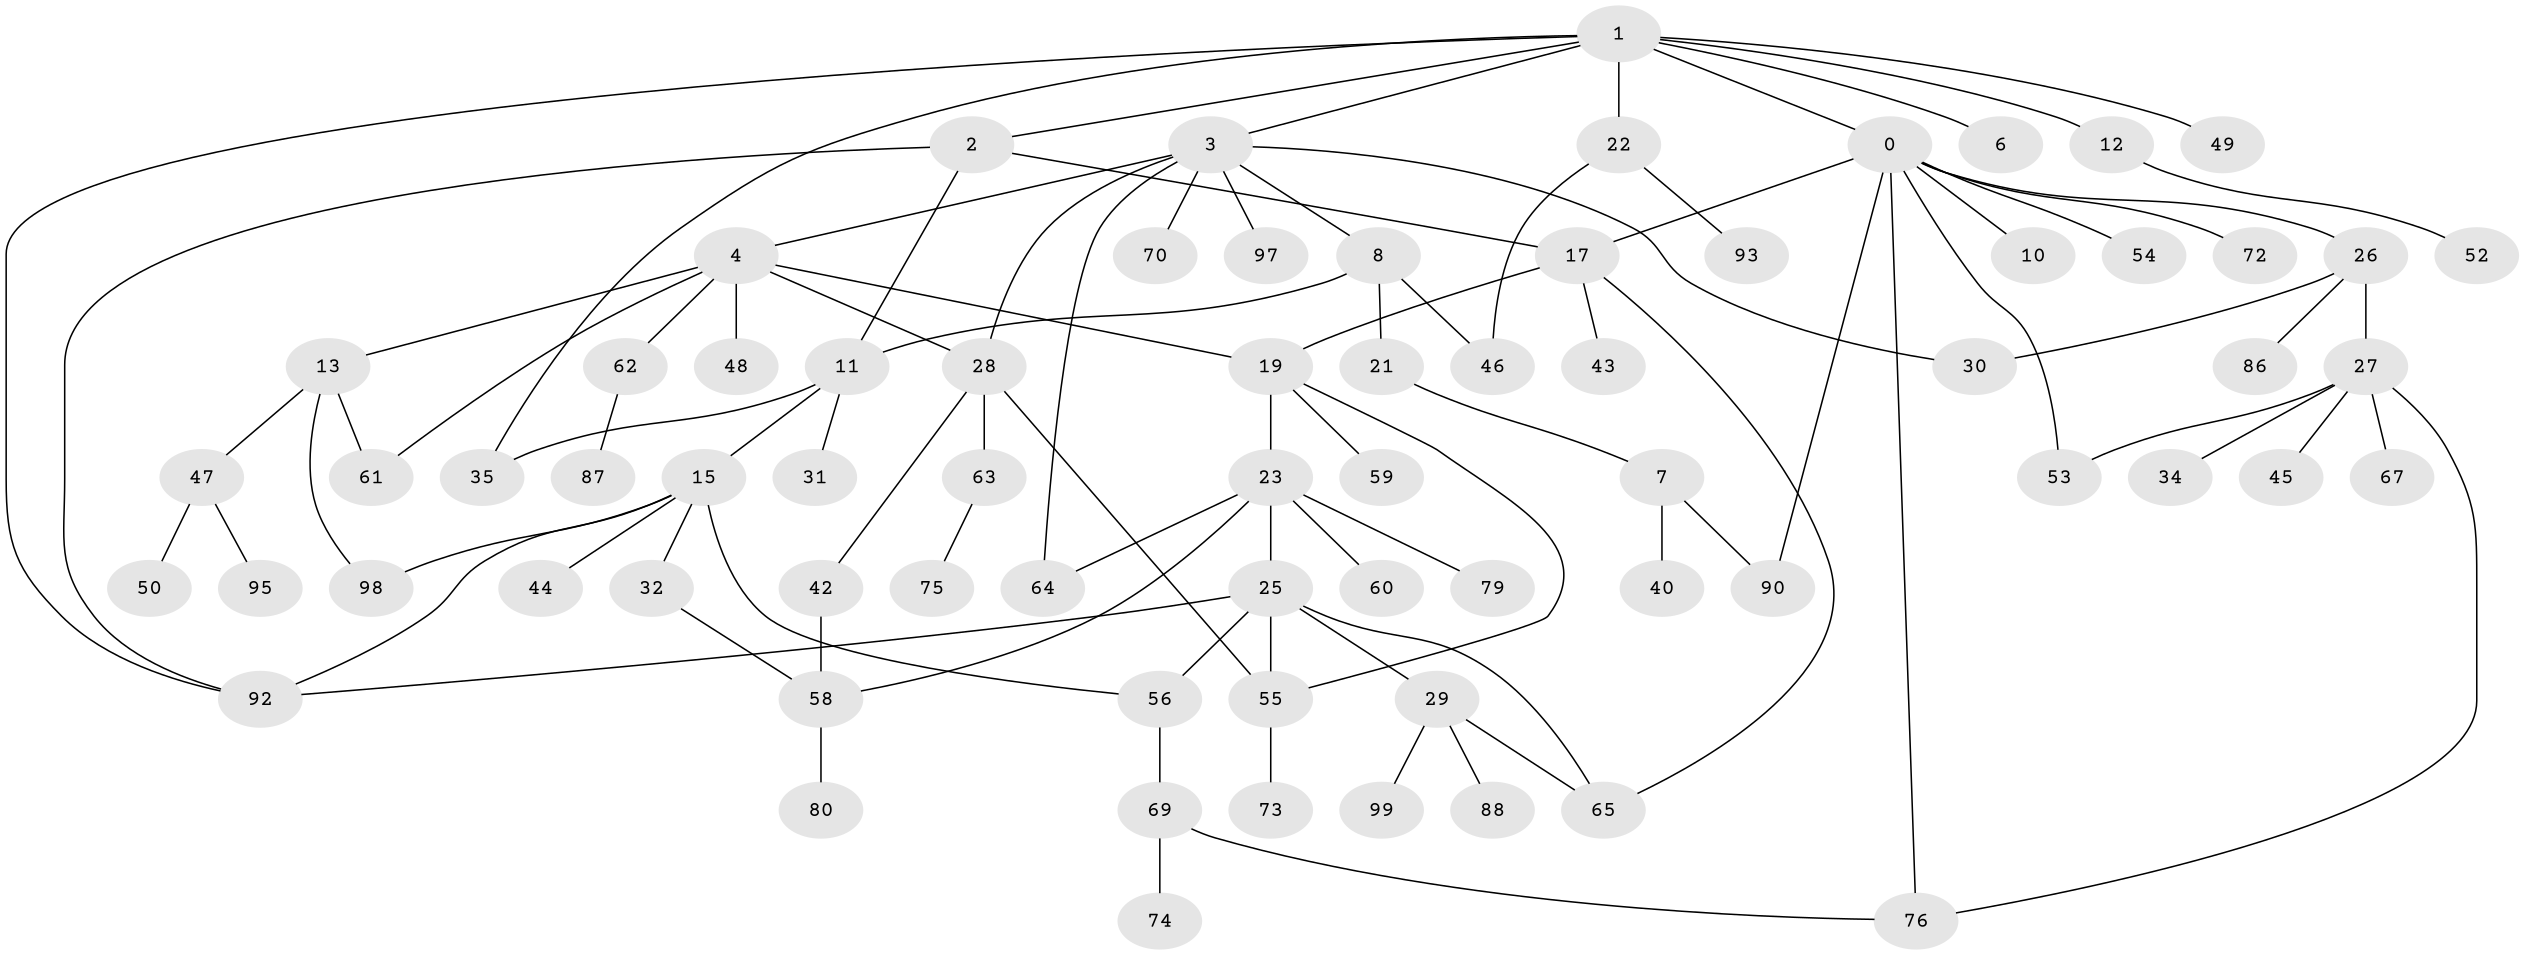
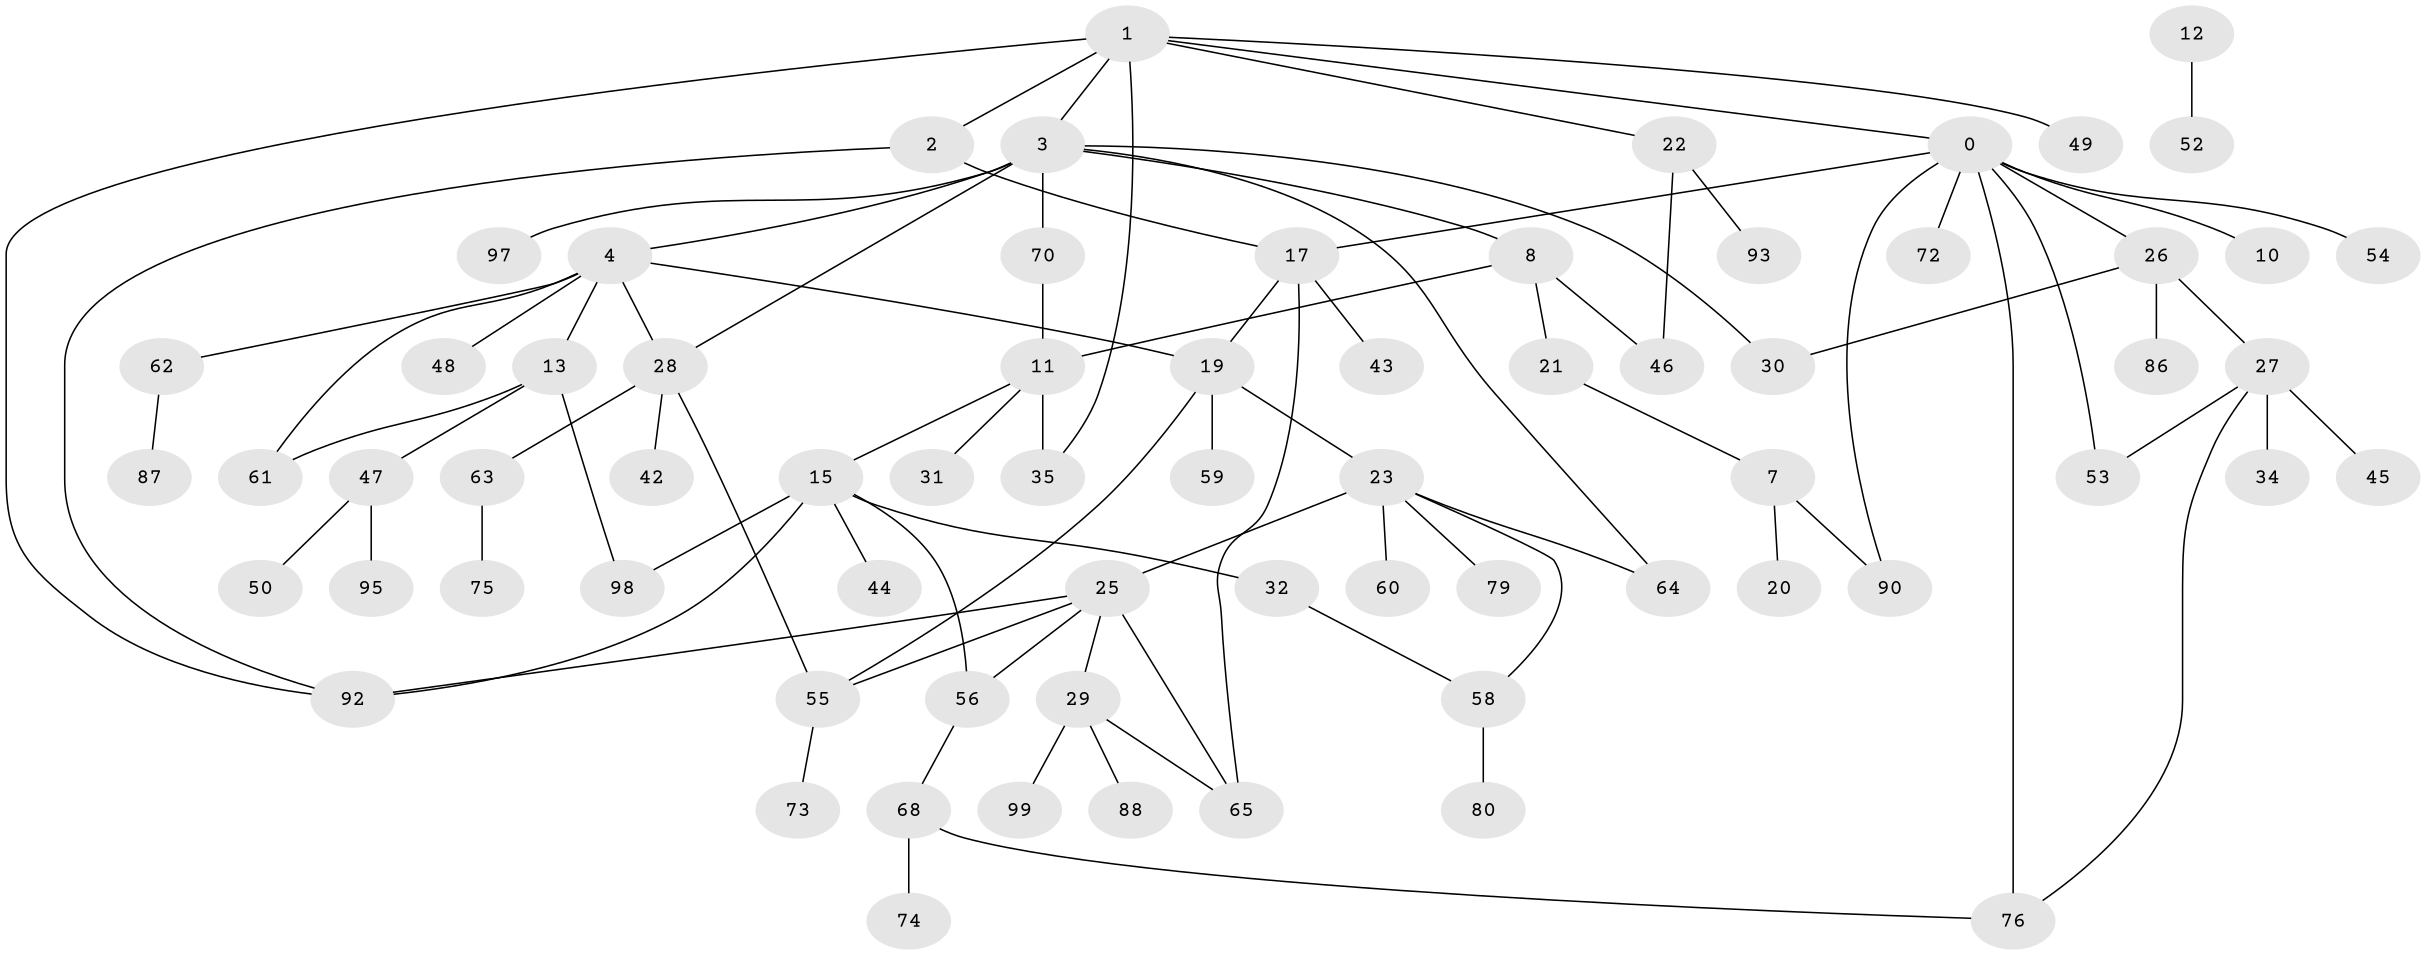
(1873, 72) -> none
(2001, 145) -> none
(910, 256) -> (1043, 311)
(2392, 477) -> none
(1662, 588) -> (1779, 588)
(821, 632) -> none
(1160, 810) -> (909, 810)
